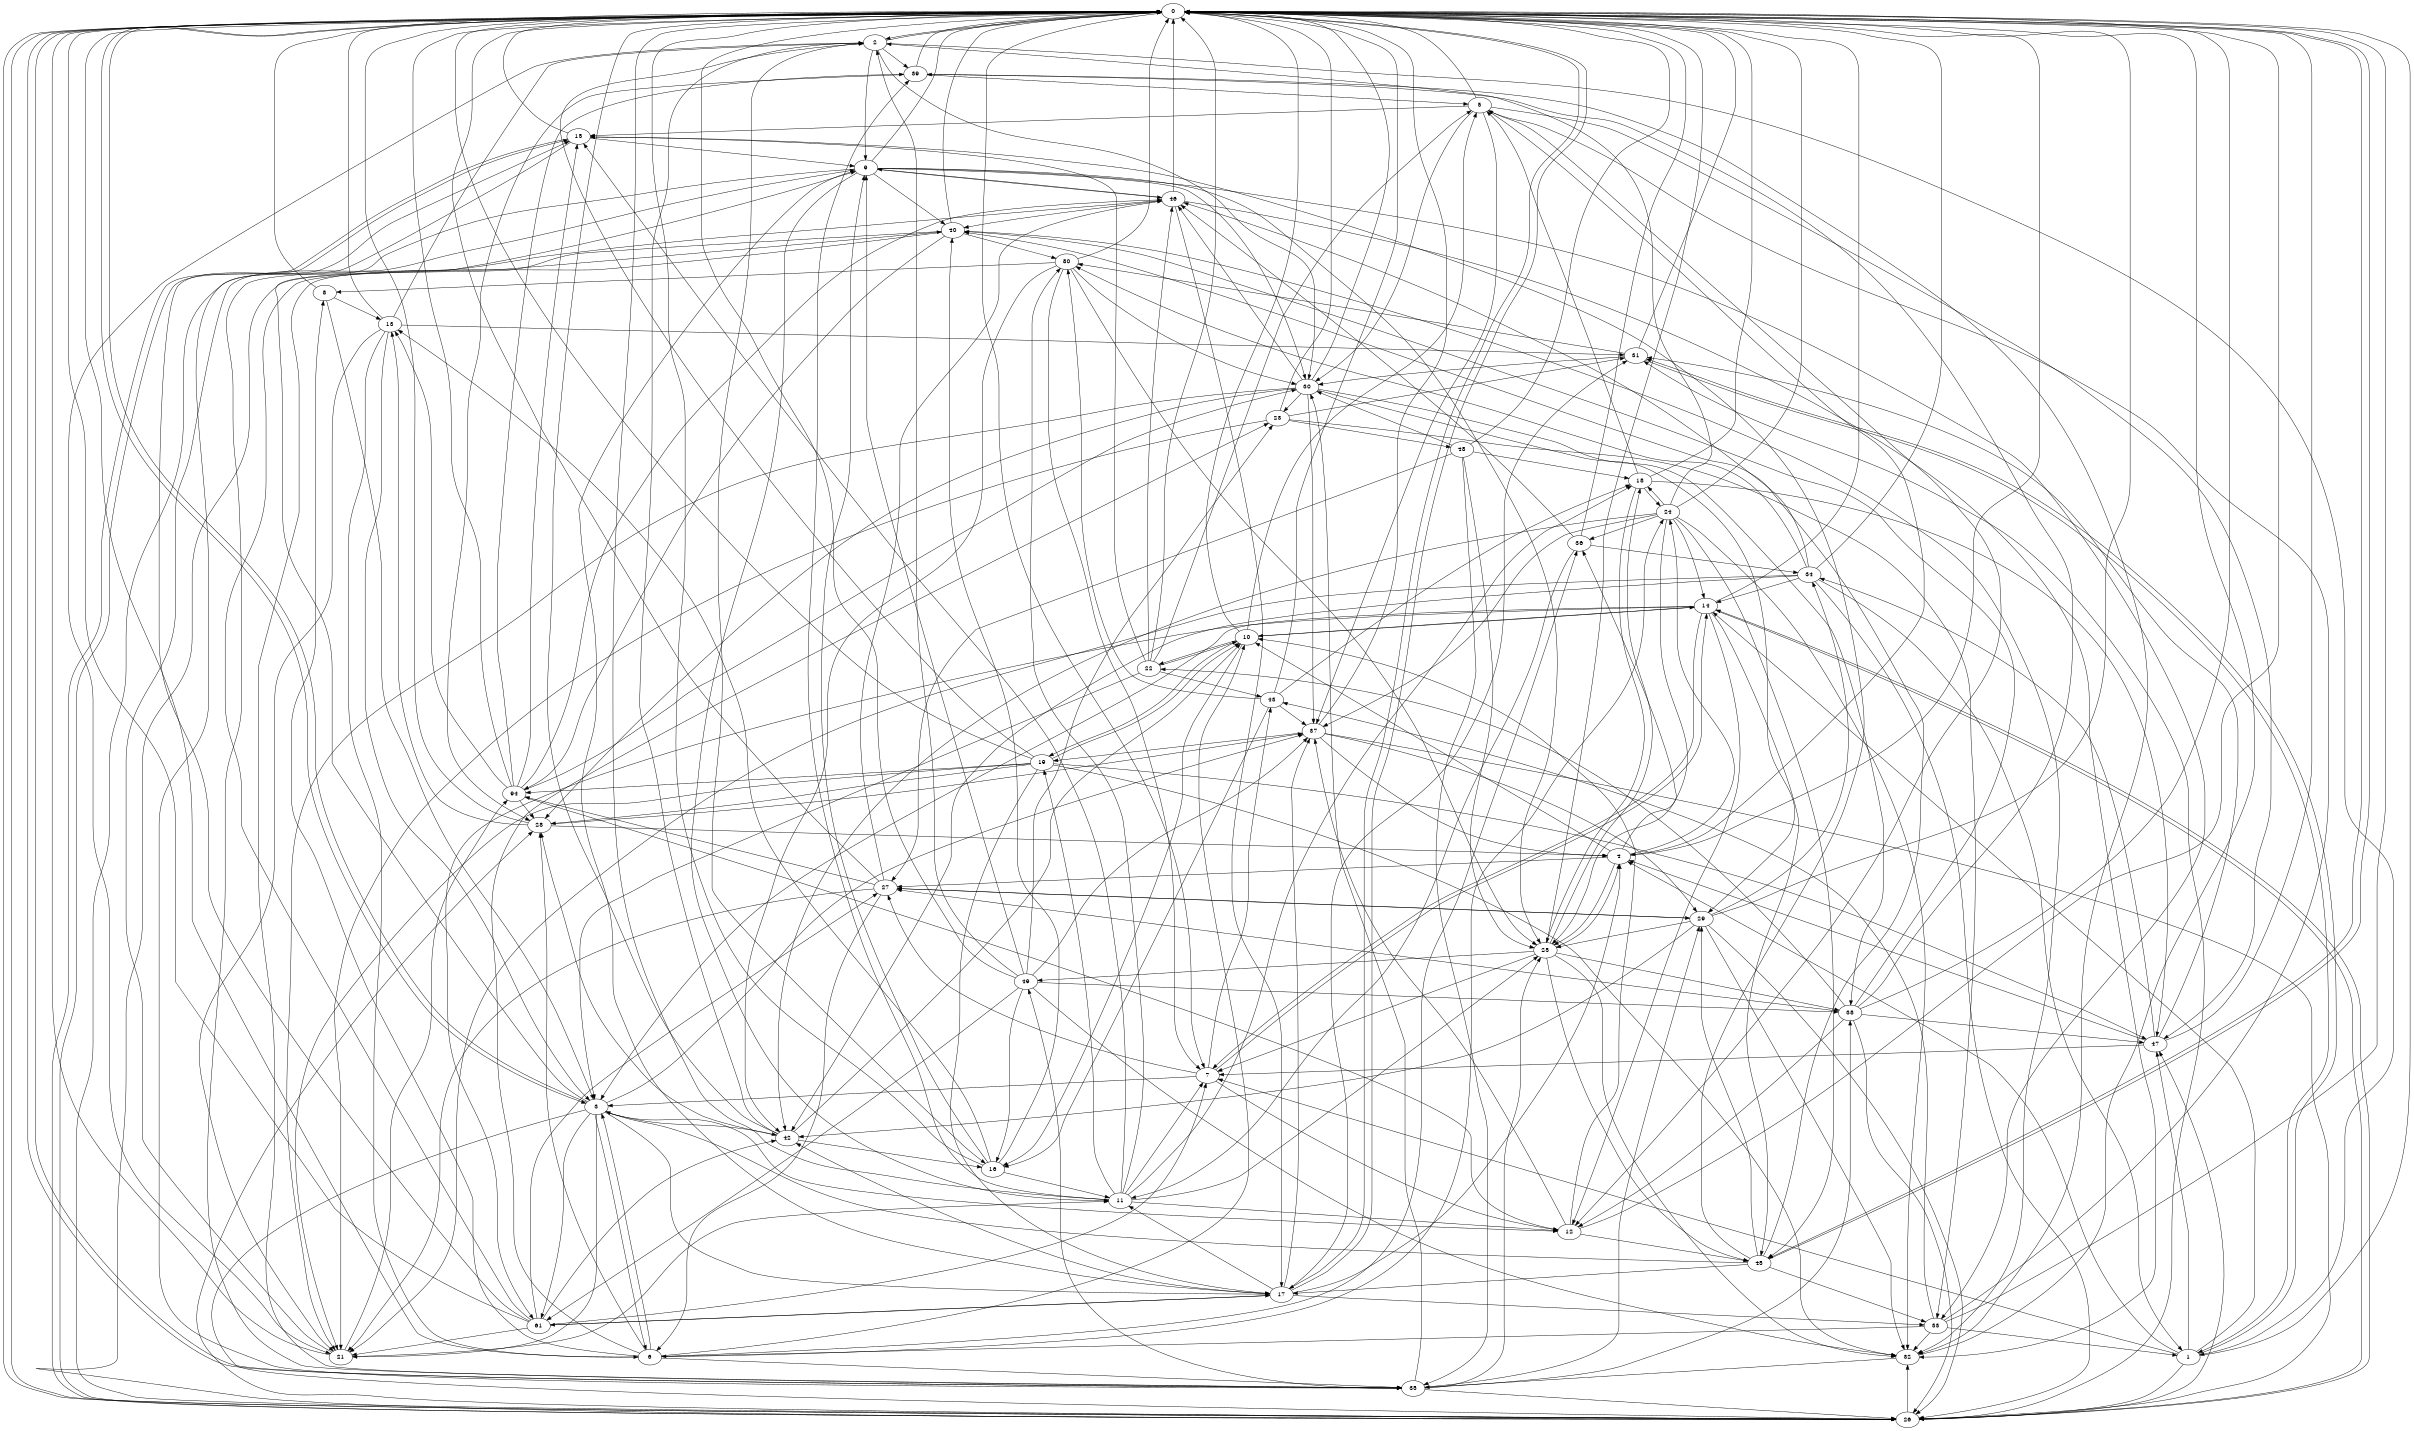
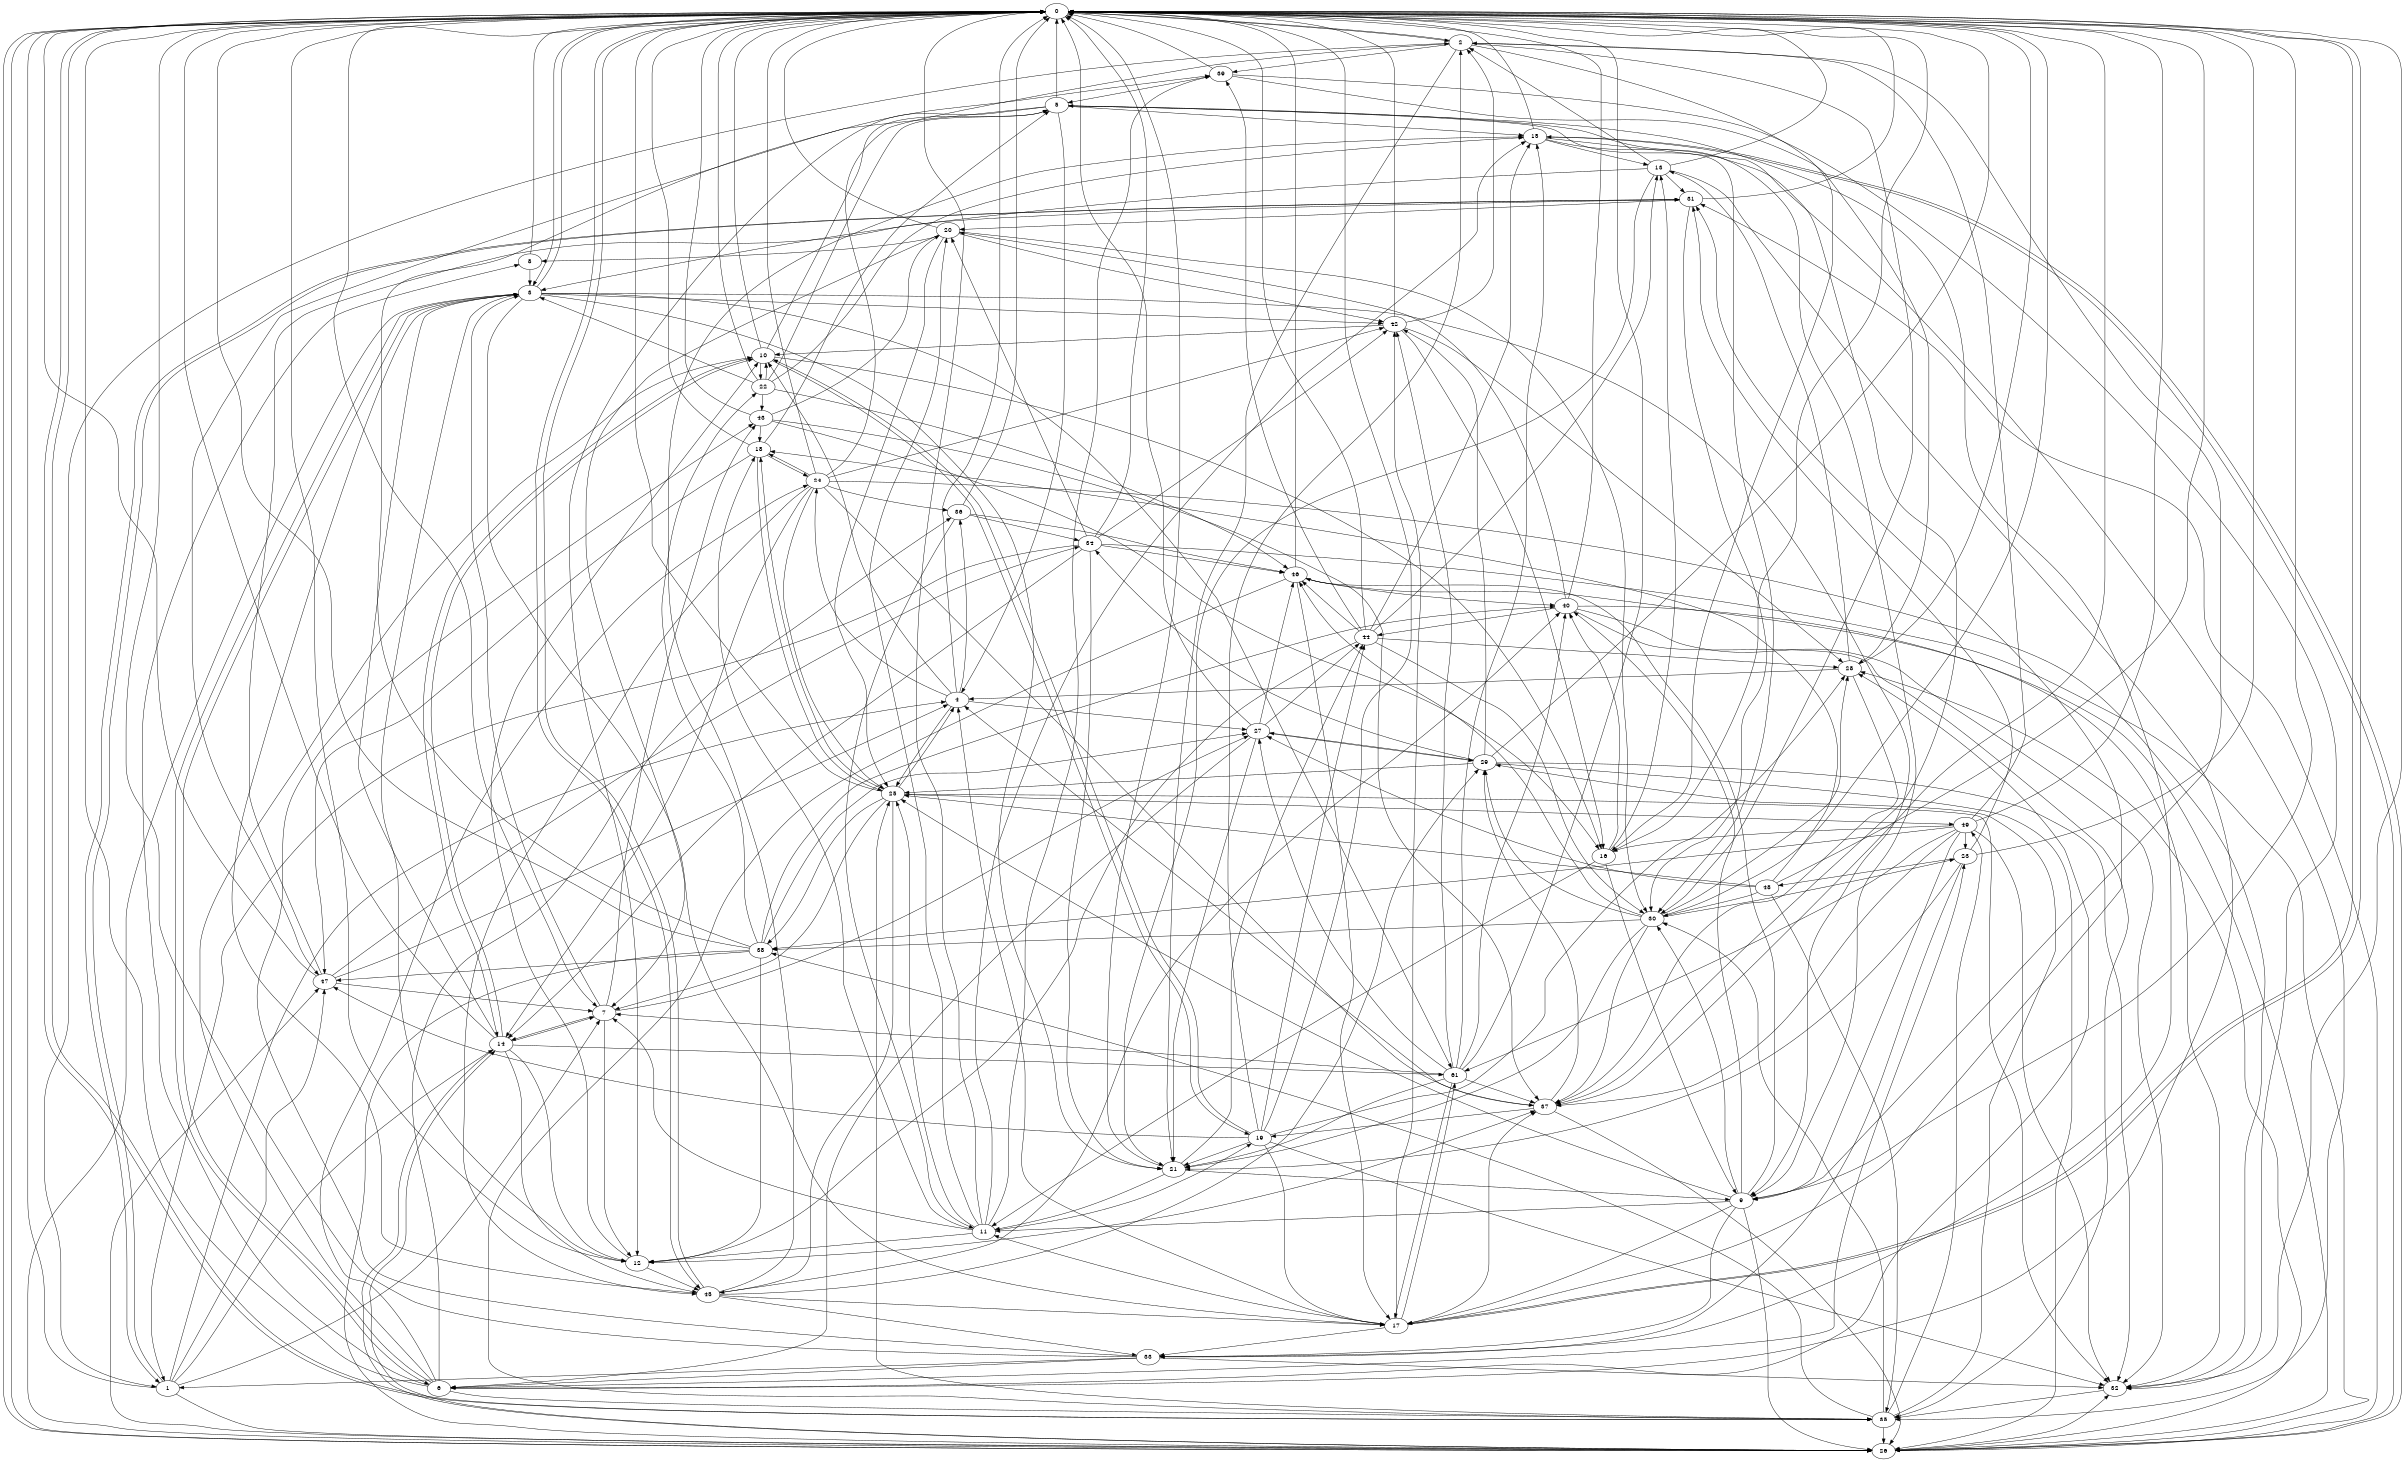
(1022, 183) -> none
(1067, 262) -> (948, 230)
(355, 308) -> (1595, 152)
(514, 794) -> (1366, 637)
(917, 857) -> (1498, 1090)
